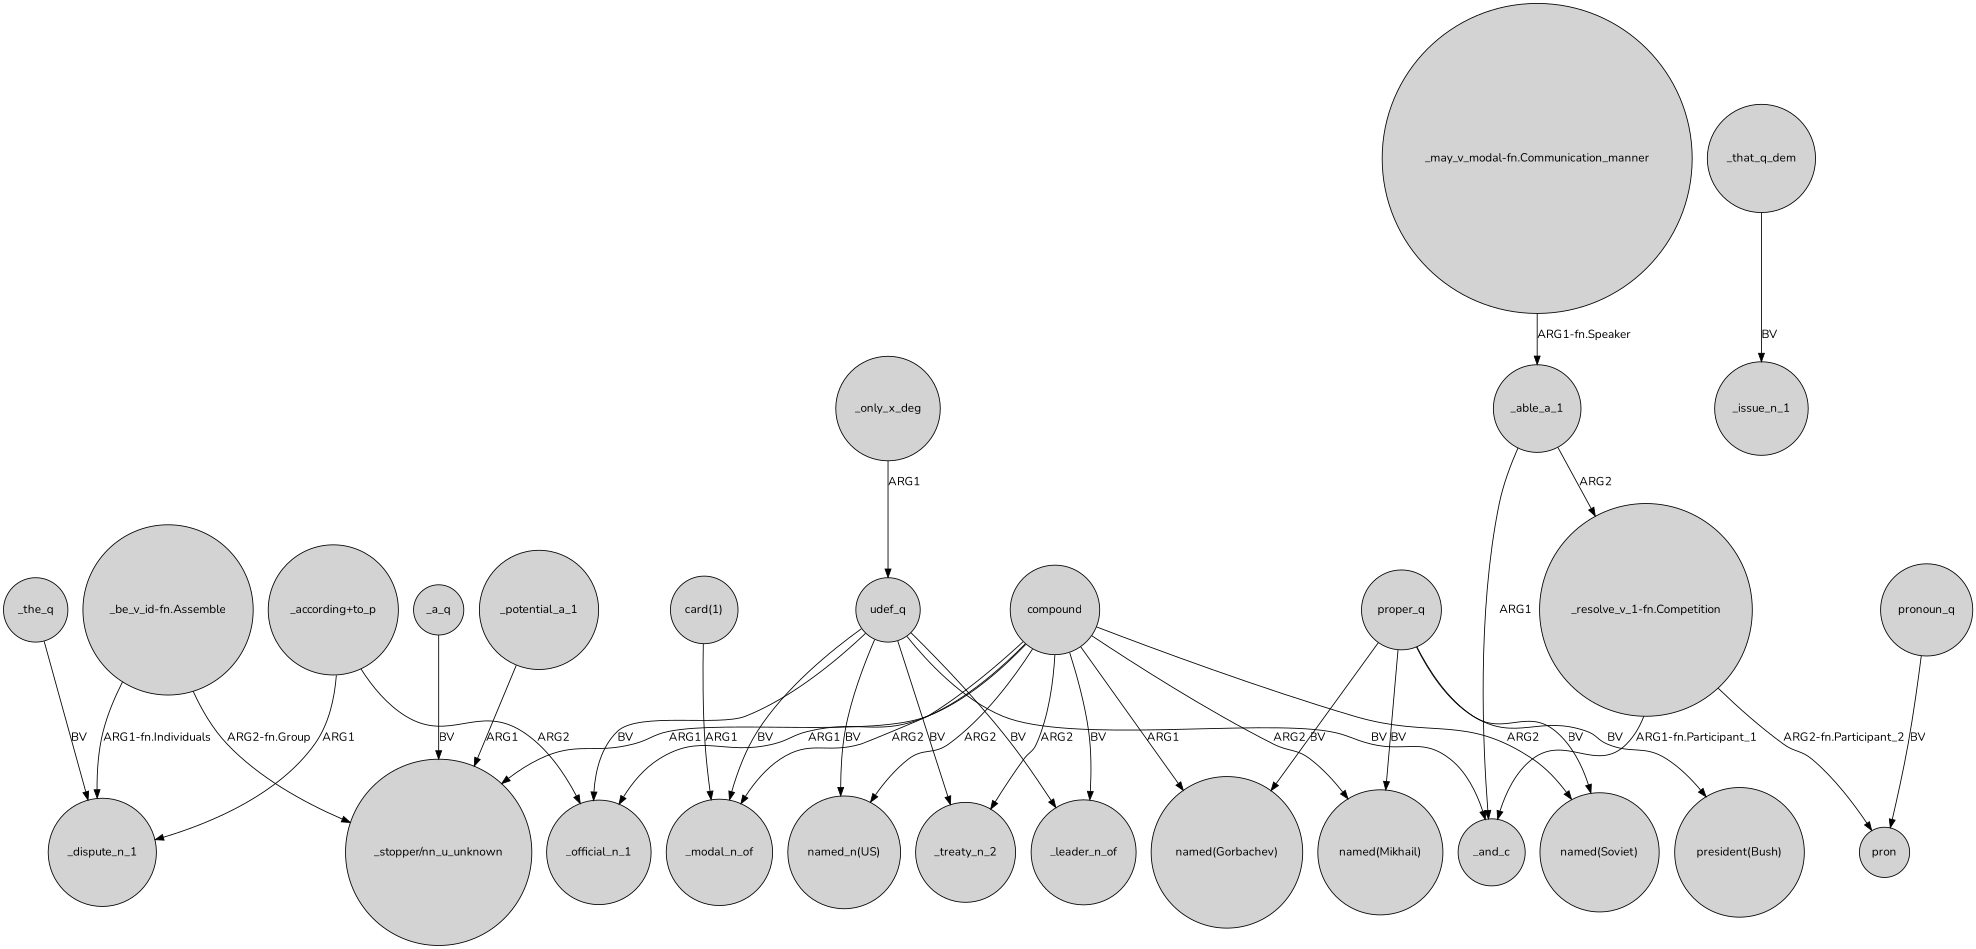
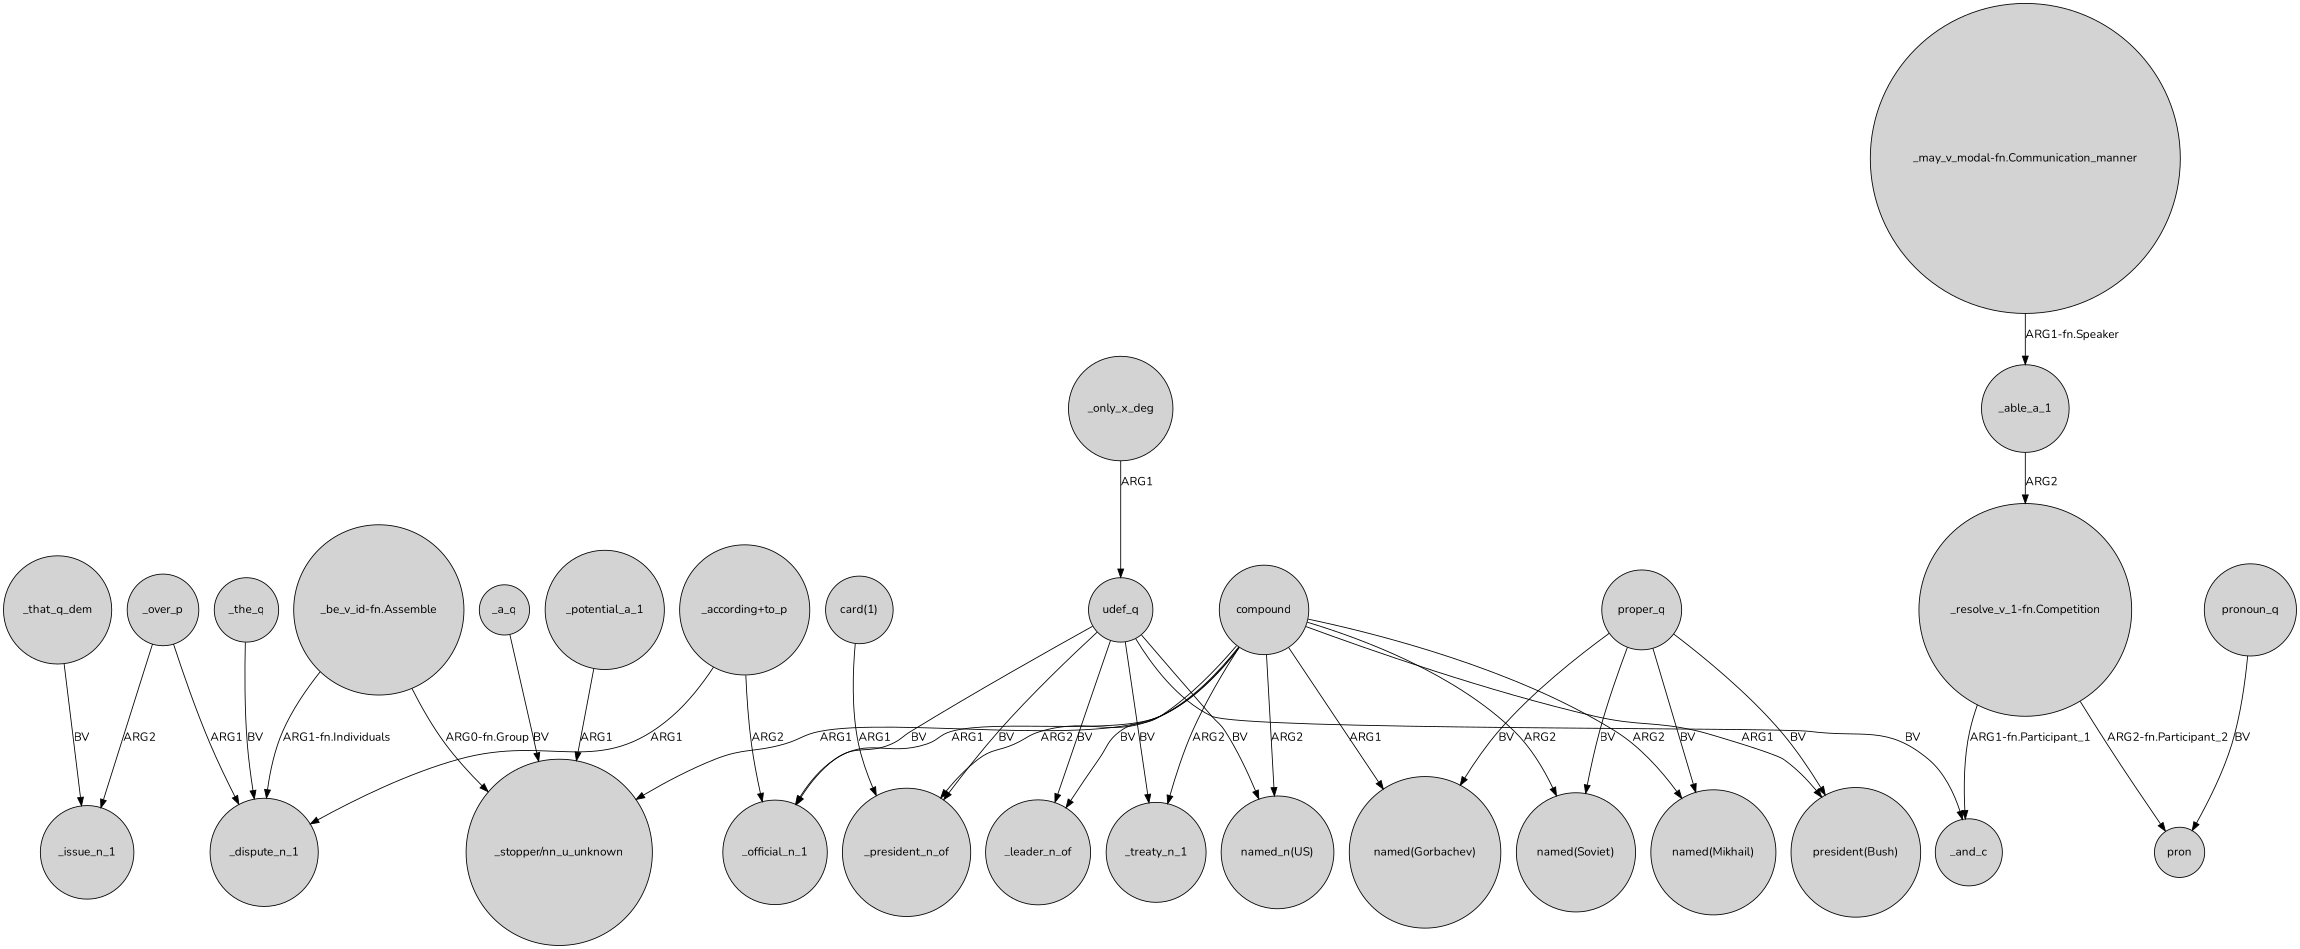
none -> (163, 610)
(1485, 627) -> none
none -> (1551, 705)
(269, 738) -> (488, 738)
(719, 852) -> (907, 852)
(966, 852) -> (1156, 852)
